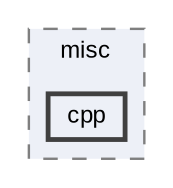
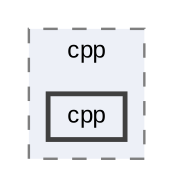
(87, 52) -> (87, 52)
